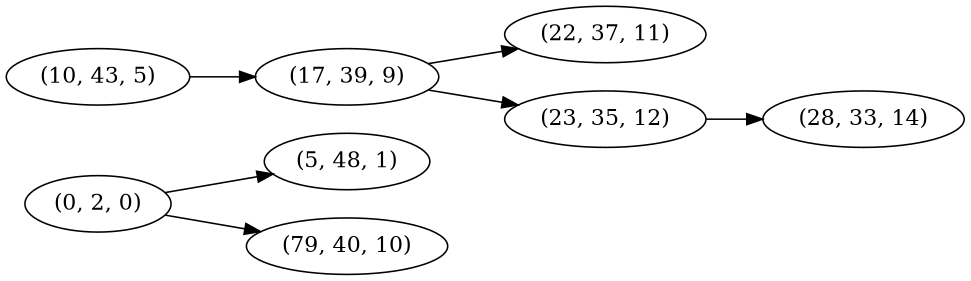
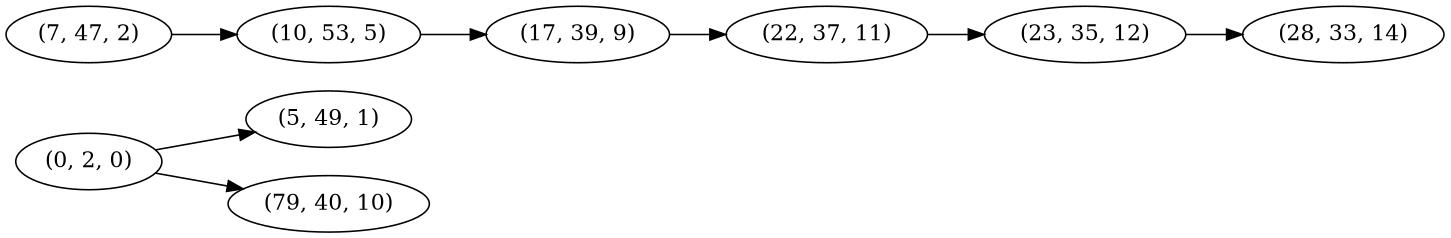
none -> (89, 34)
(98, 77) -> (329, 34)
(465, 96) -> (948, 34)
(347, 162) -> (329, 119)
